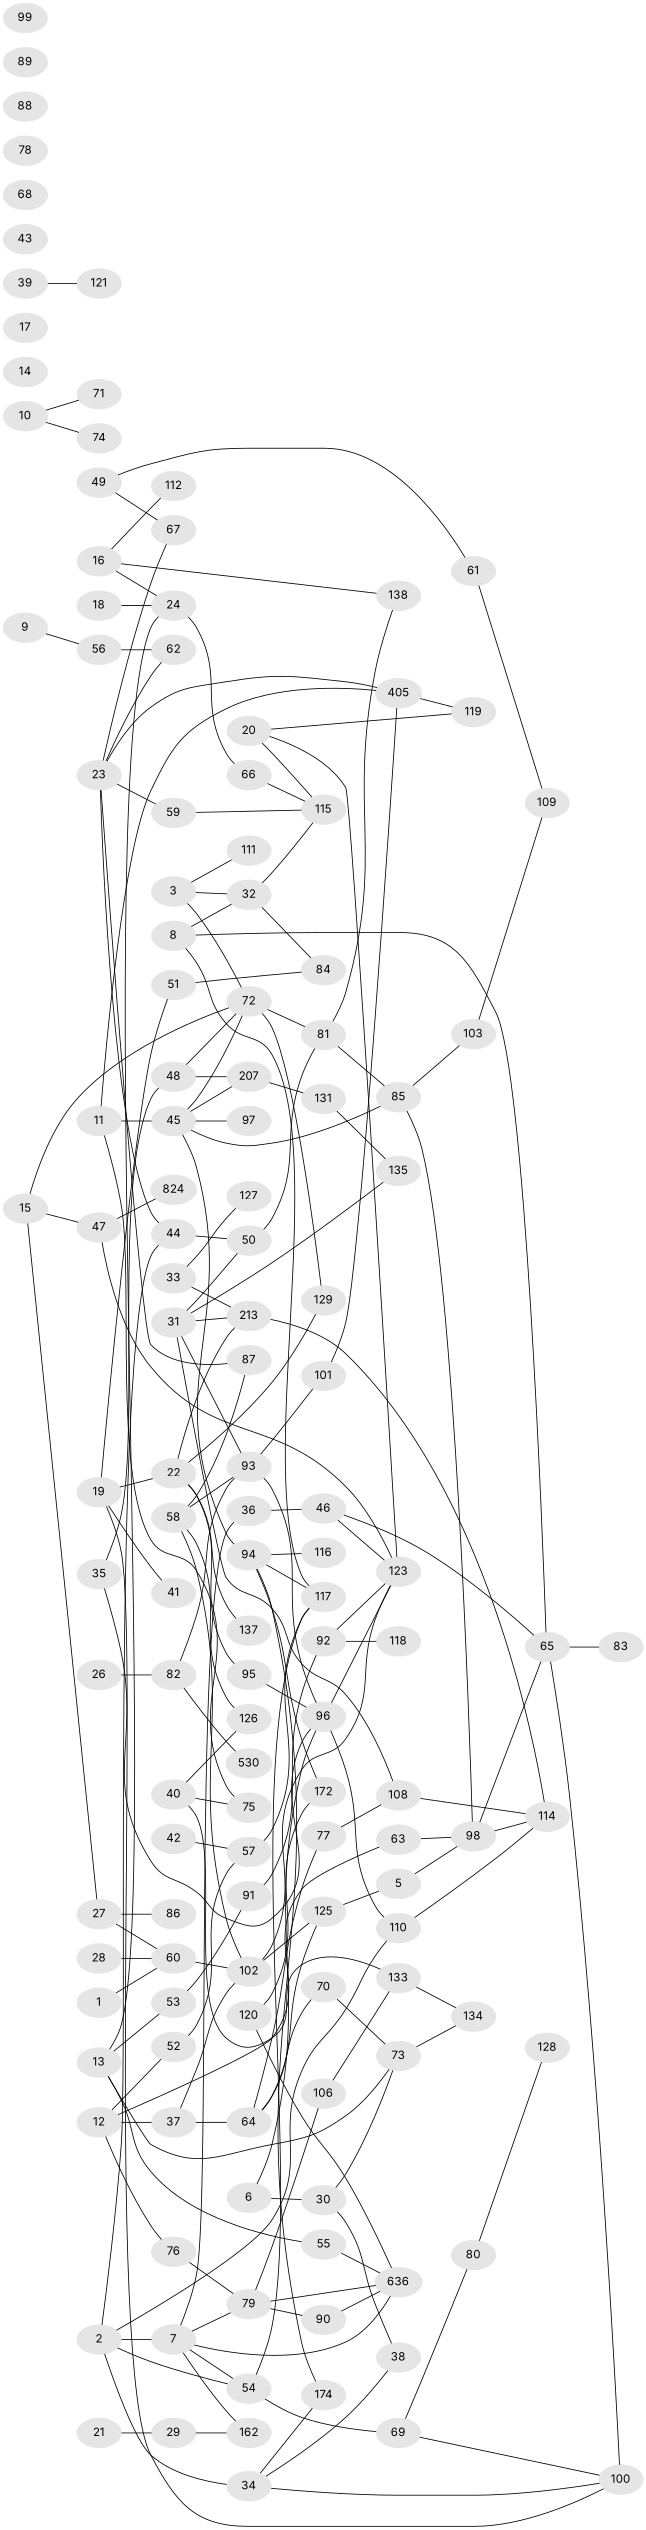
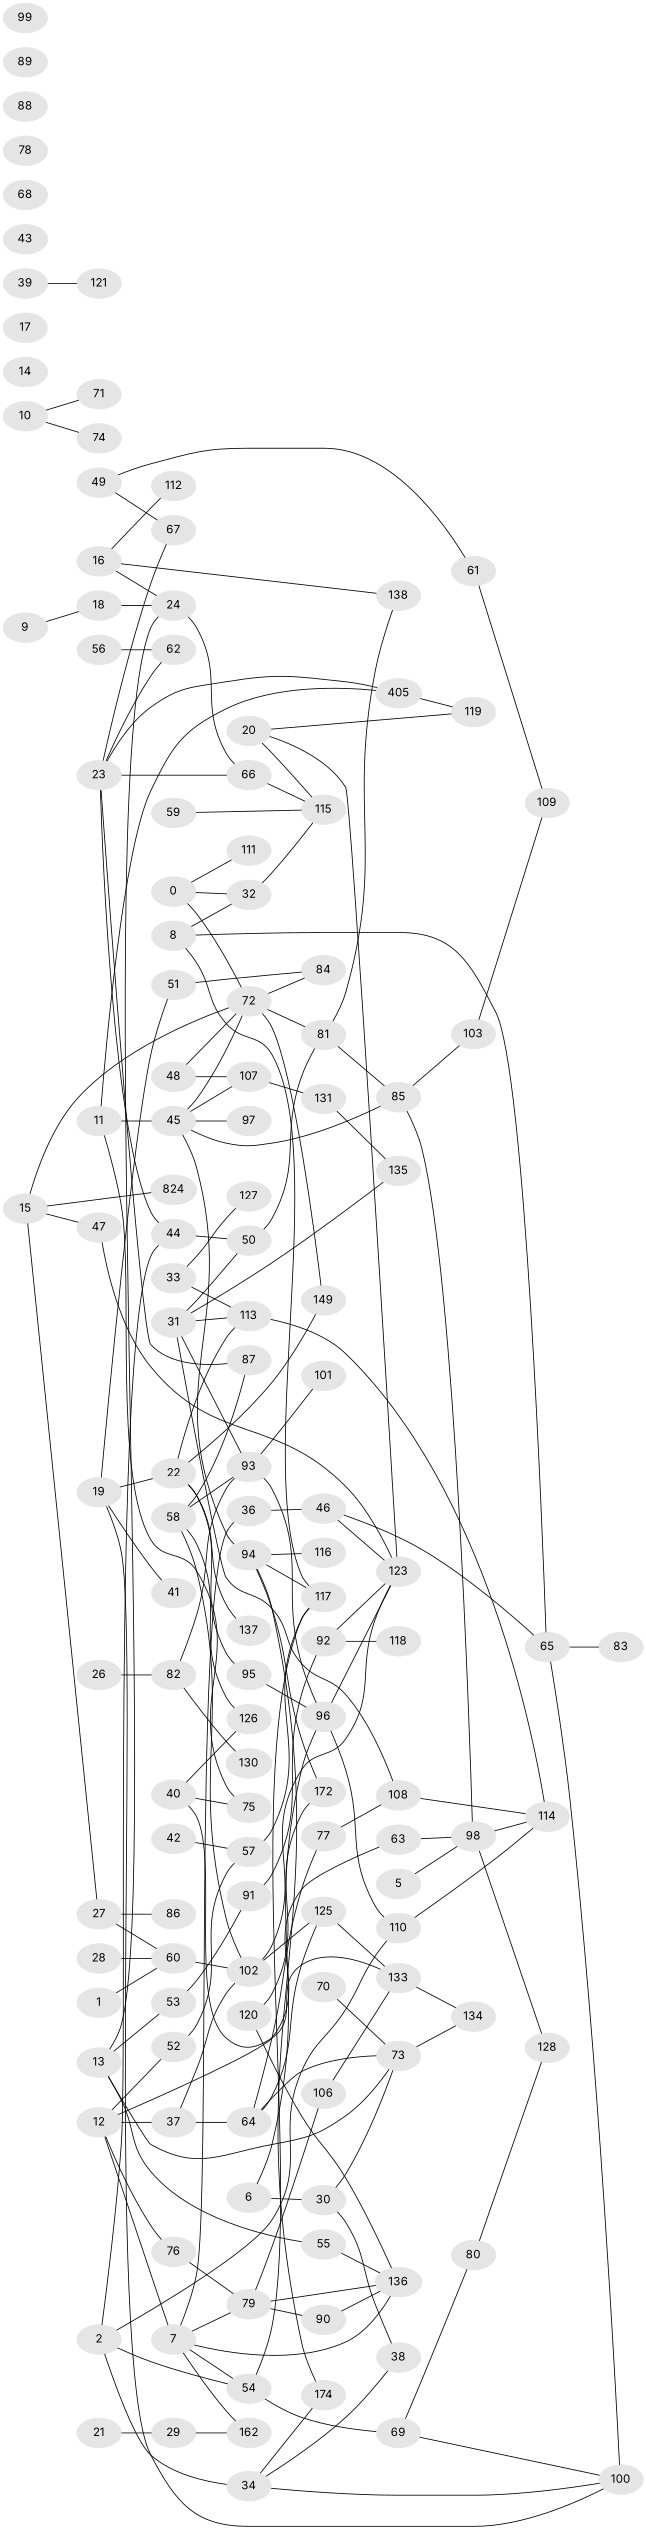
(62, 639) -> (62, 617)
(136, 794) -> (174, 775)
(174, 892) -> (174, 892)
(282, 928) -> (286, 986)
(374, 1037) -> none
(249, 1077) -> (249, 1077)
(139, 1207) -> (99, 1199)
(324, 1300) -> (324, 1300)
(249, 1316) -> (249, 1316)
(99, 1574) -> none
(510, 1742) -> (510, 1942)
(249, 1763) -> (249, 1763)
(361, 1898) -> (361, 1945)
(287, 2055) -> (311, 2067)
(399, 2282) -> (399, 2282)
(138, 2340) -> (136, 2231)
